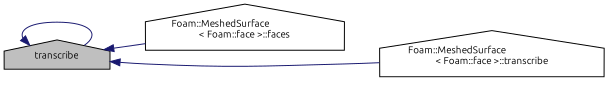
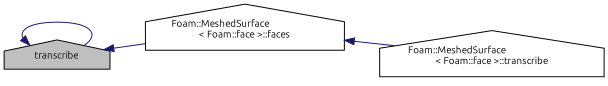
(250, 66) -> (375, 44)
